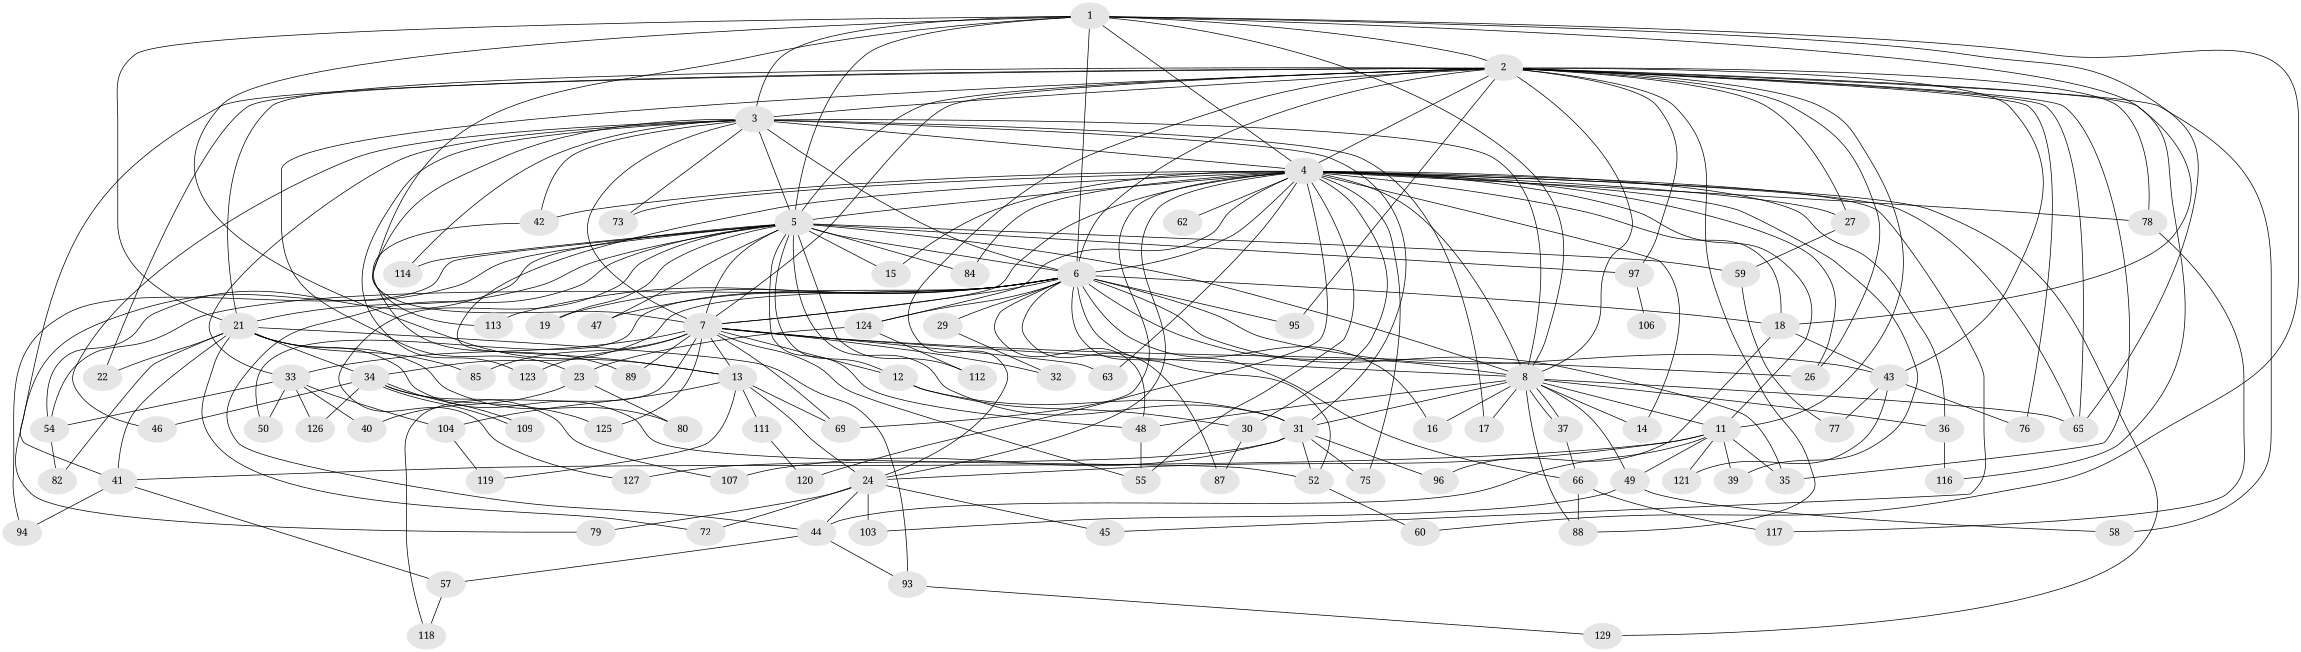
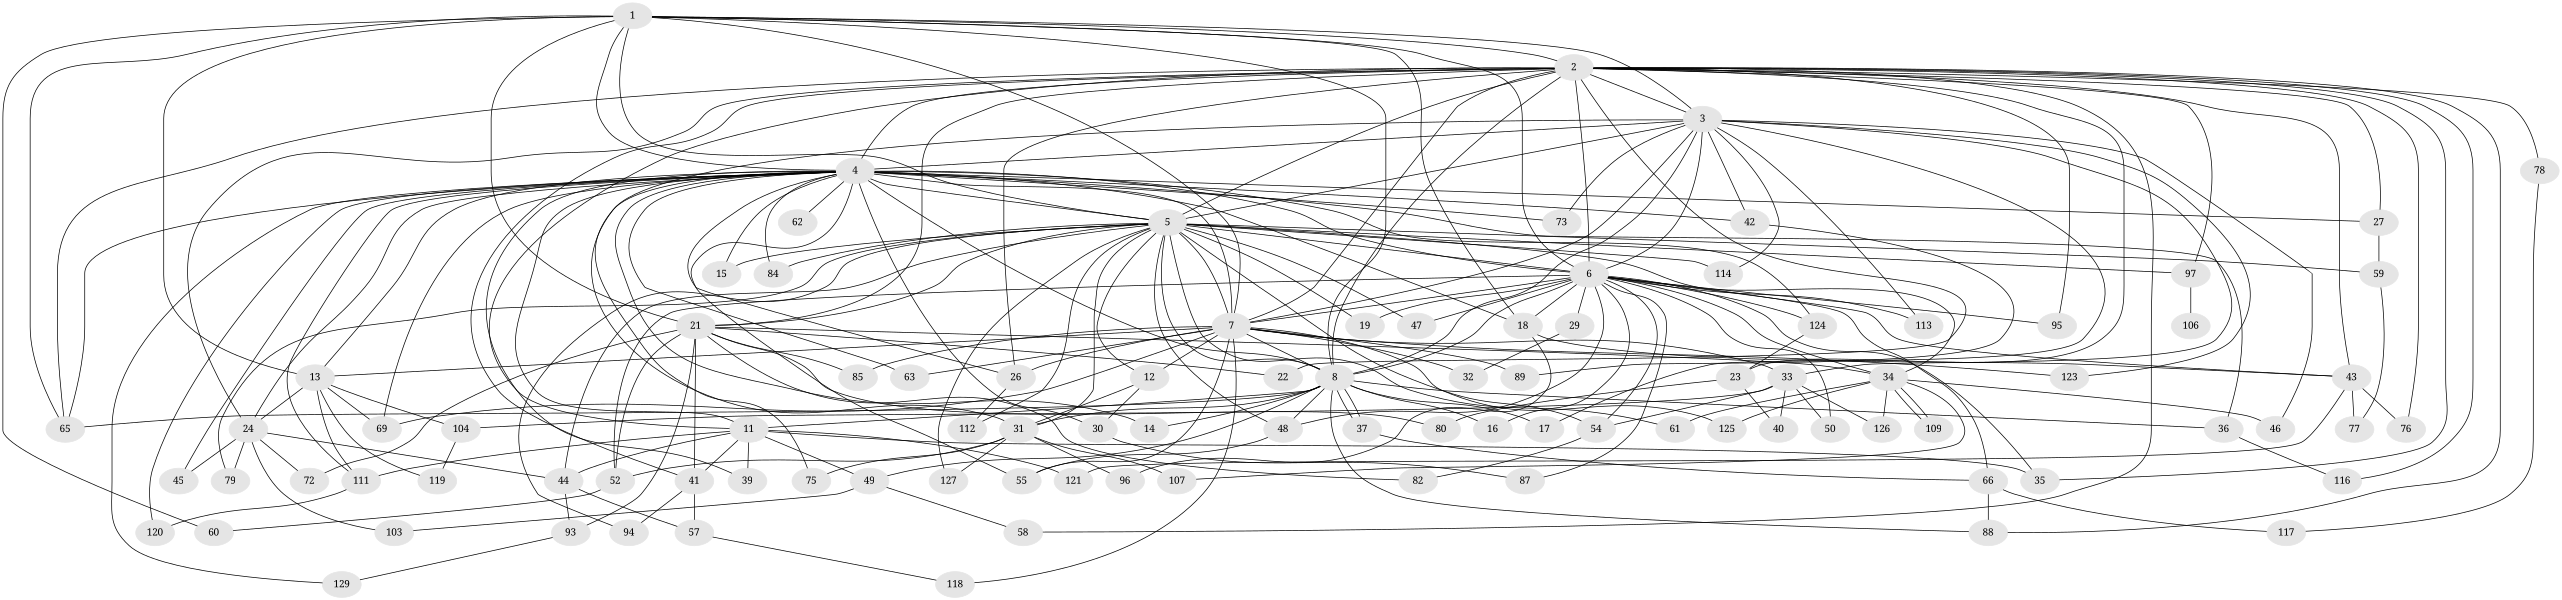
(1786, 198) -> (400, 207)
none -> (1635, 266)
(921, 352) -> (992, 404)
none -> (1675, 429)
(1439, 462) -> (554, 448)
